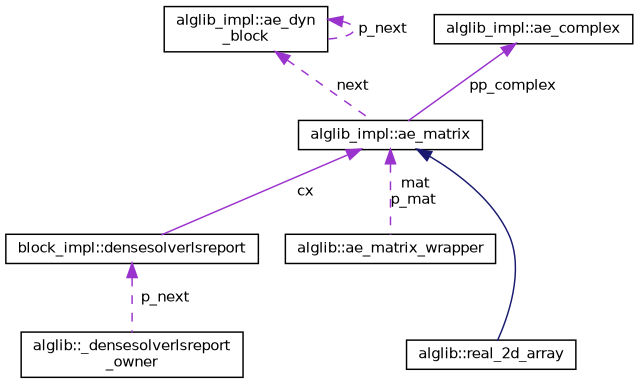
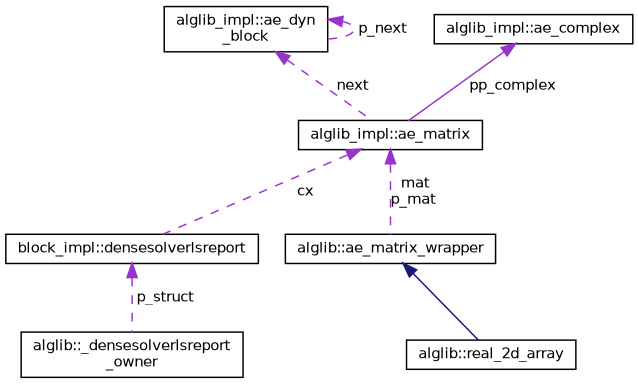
(254, 195) -> (254, 195)
(508, 233) -> (446, 307)
(163, 298) -> (163, 298)
